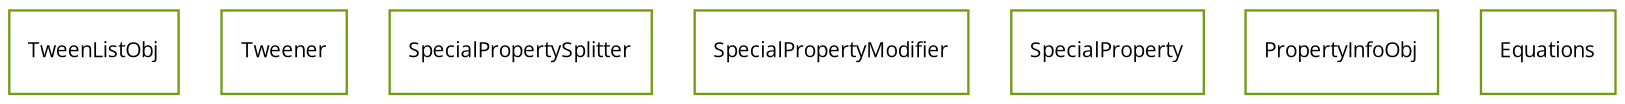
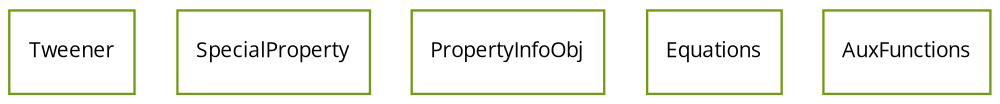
(94, 52) -> none
(521, 52) -> none
(832, 52) -> none
none -> (907, 52)
